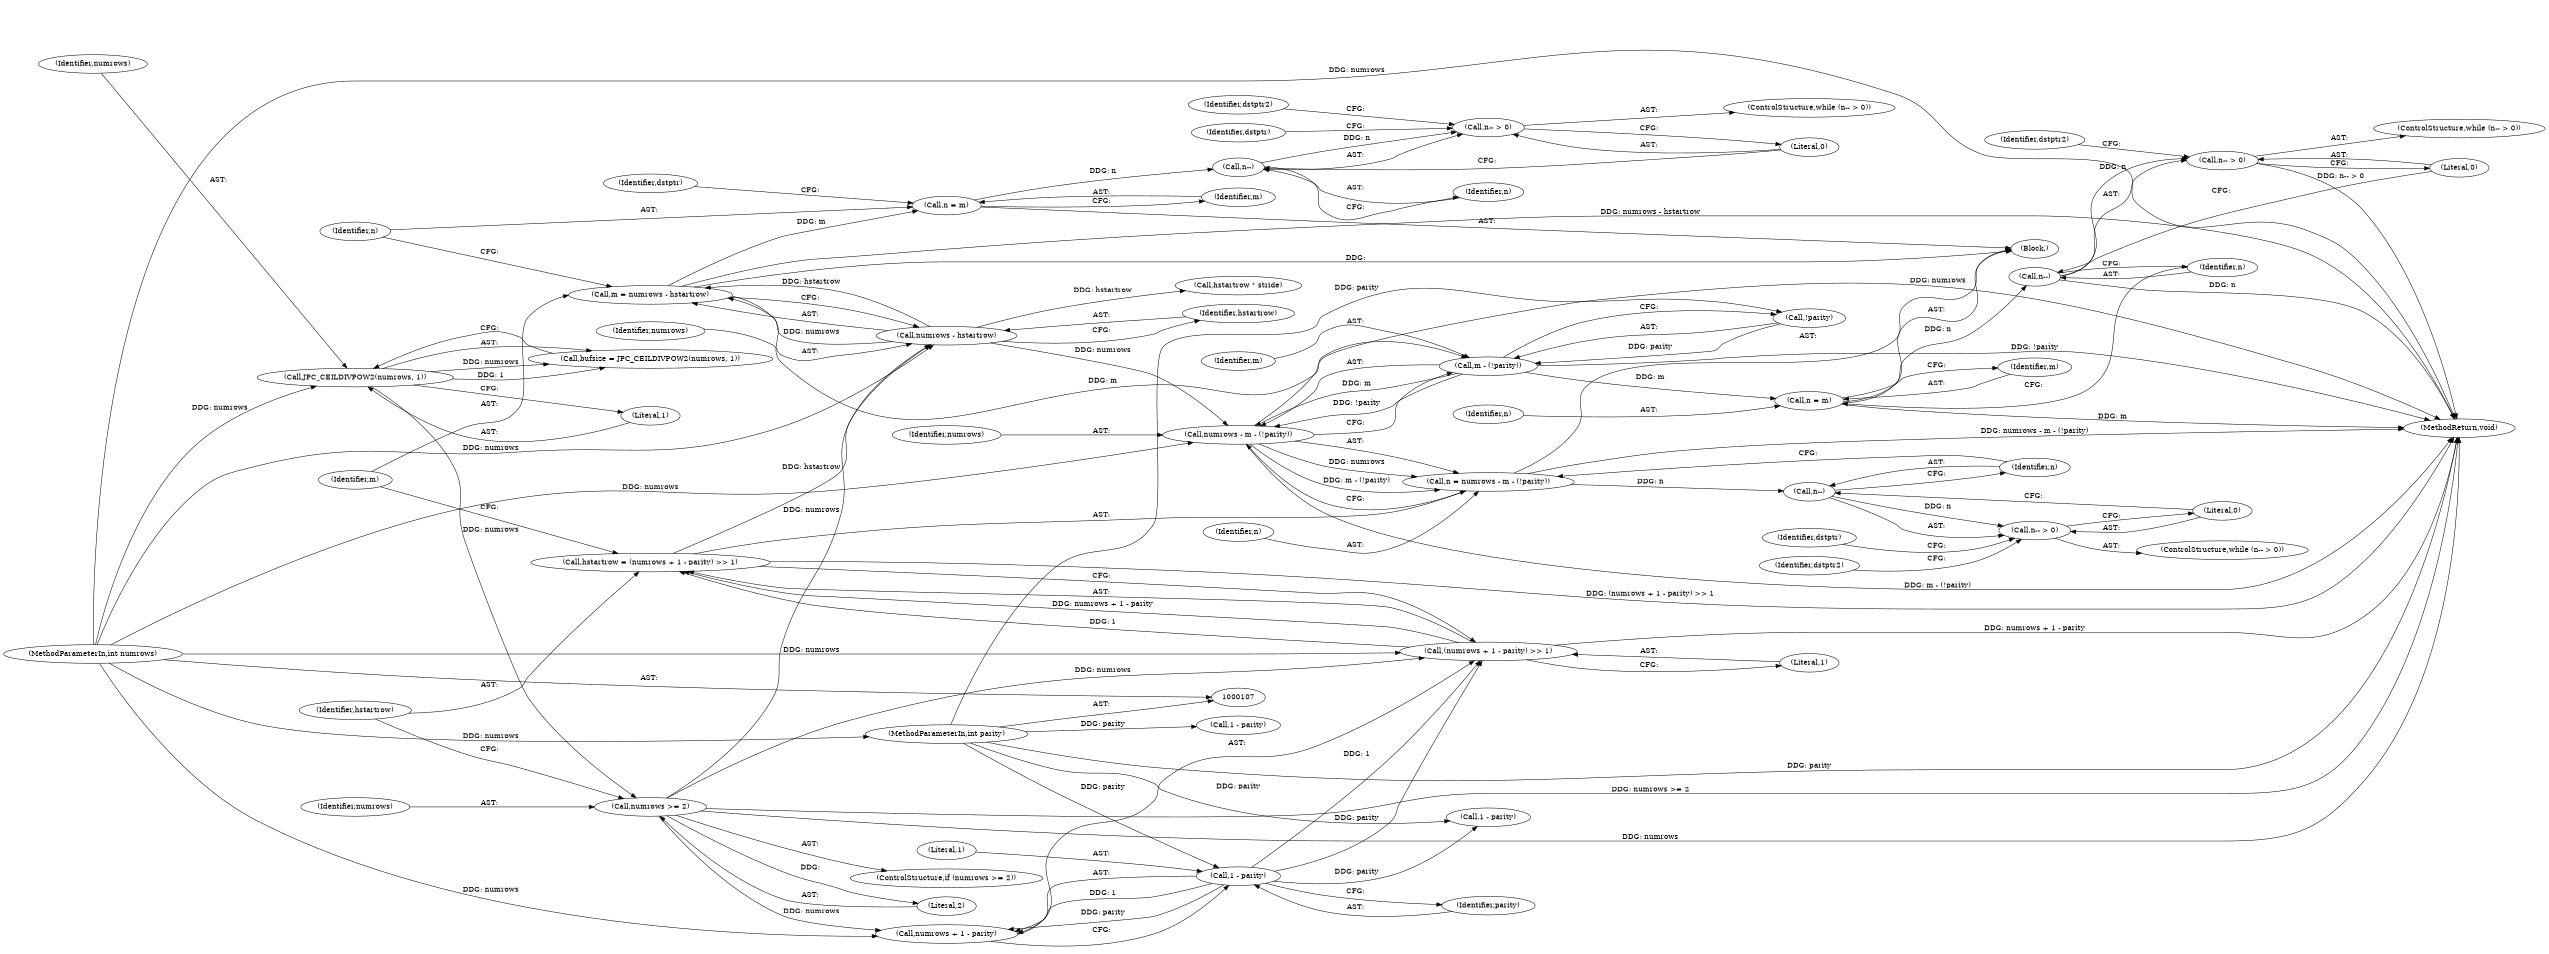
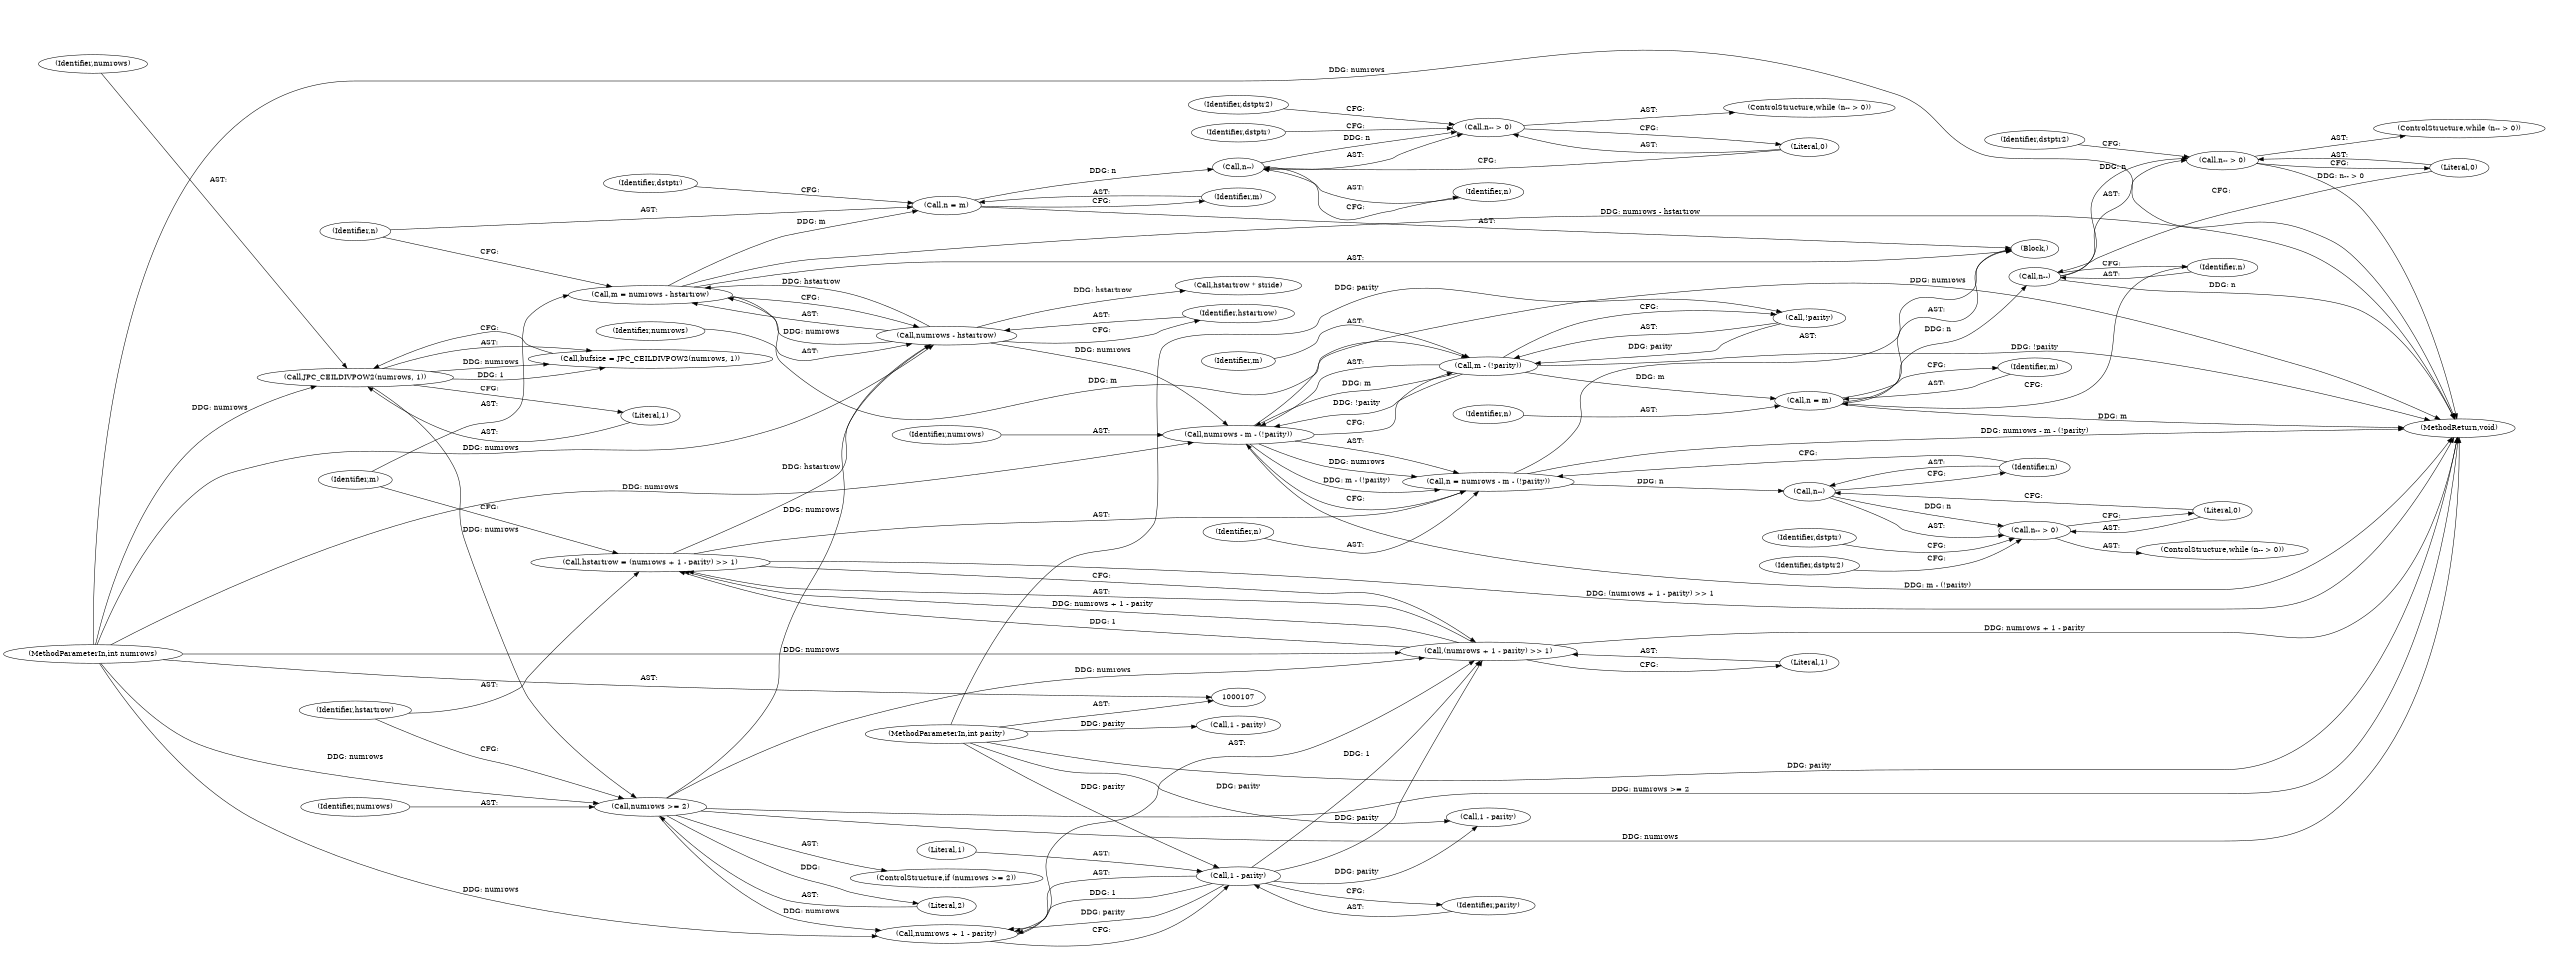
(1357, 258) -> (1357, 258)
(480, 740) -> (331, 774)
